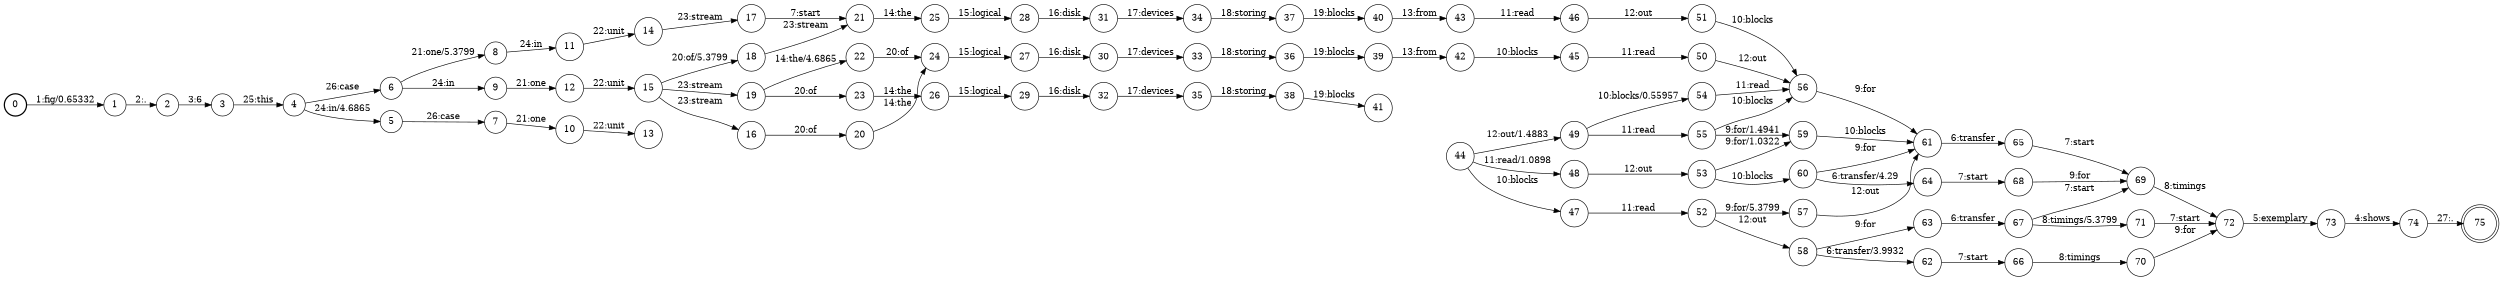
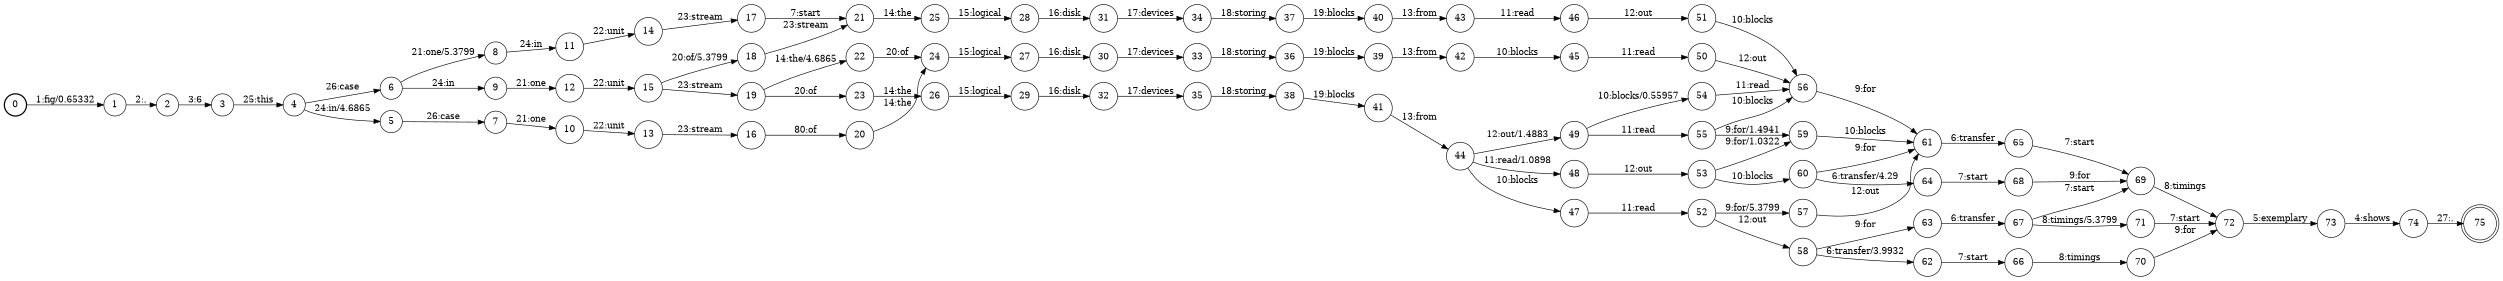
(694, 116) -> (697, 135)
none -> (1417, 130)
(806, 131) -> (806, 131)
